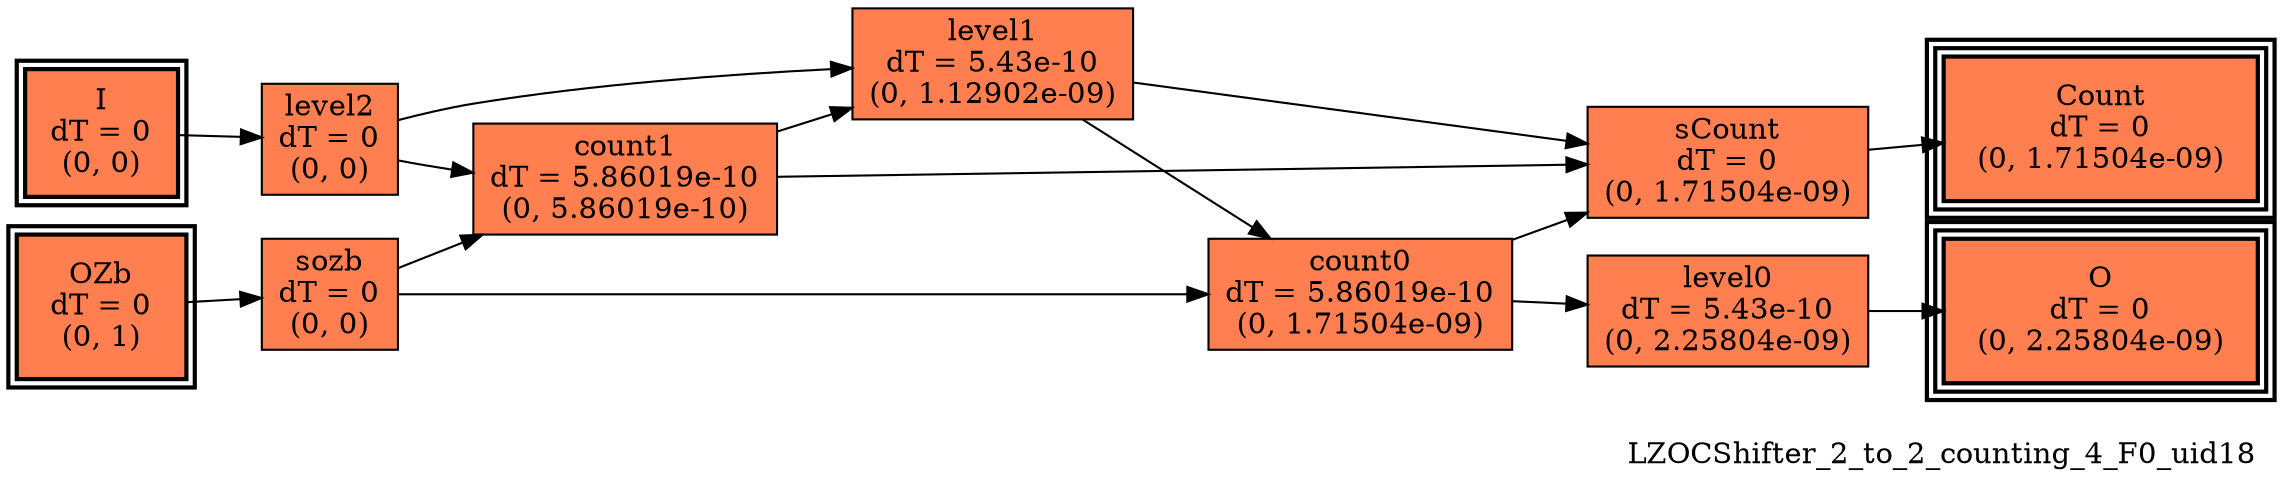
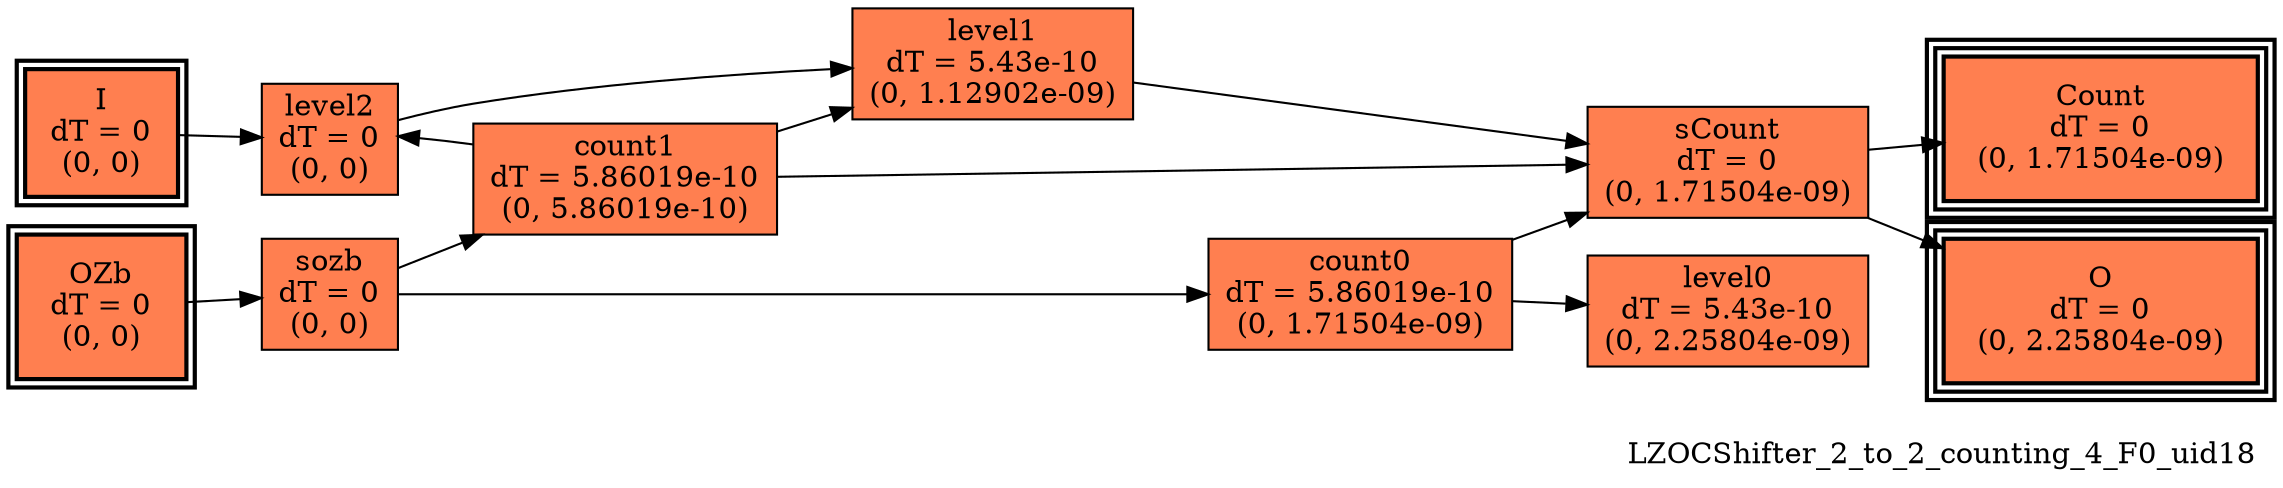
(425, 165) -> (446, 141)
(1185, 184) -> none
(102, 307) -> (102, 307)
(1895, 311) -> (1896, 229)
